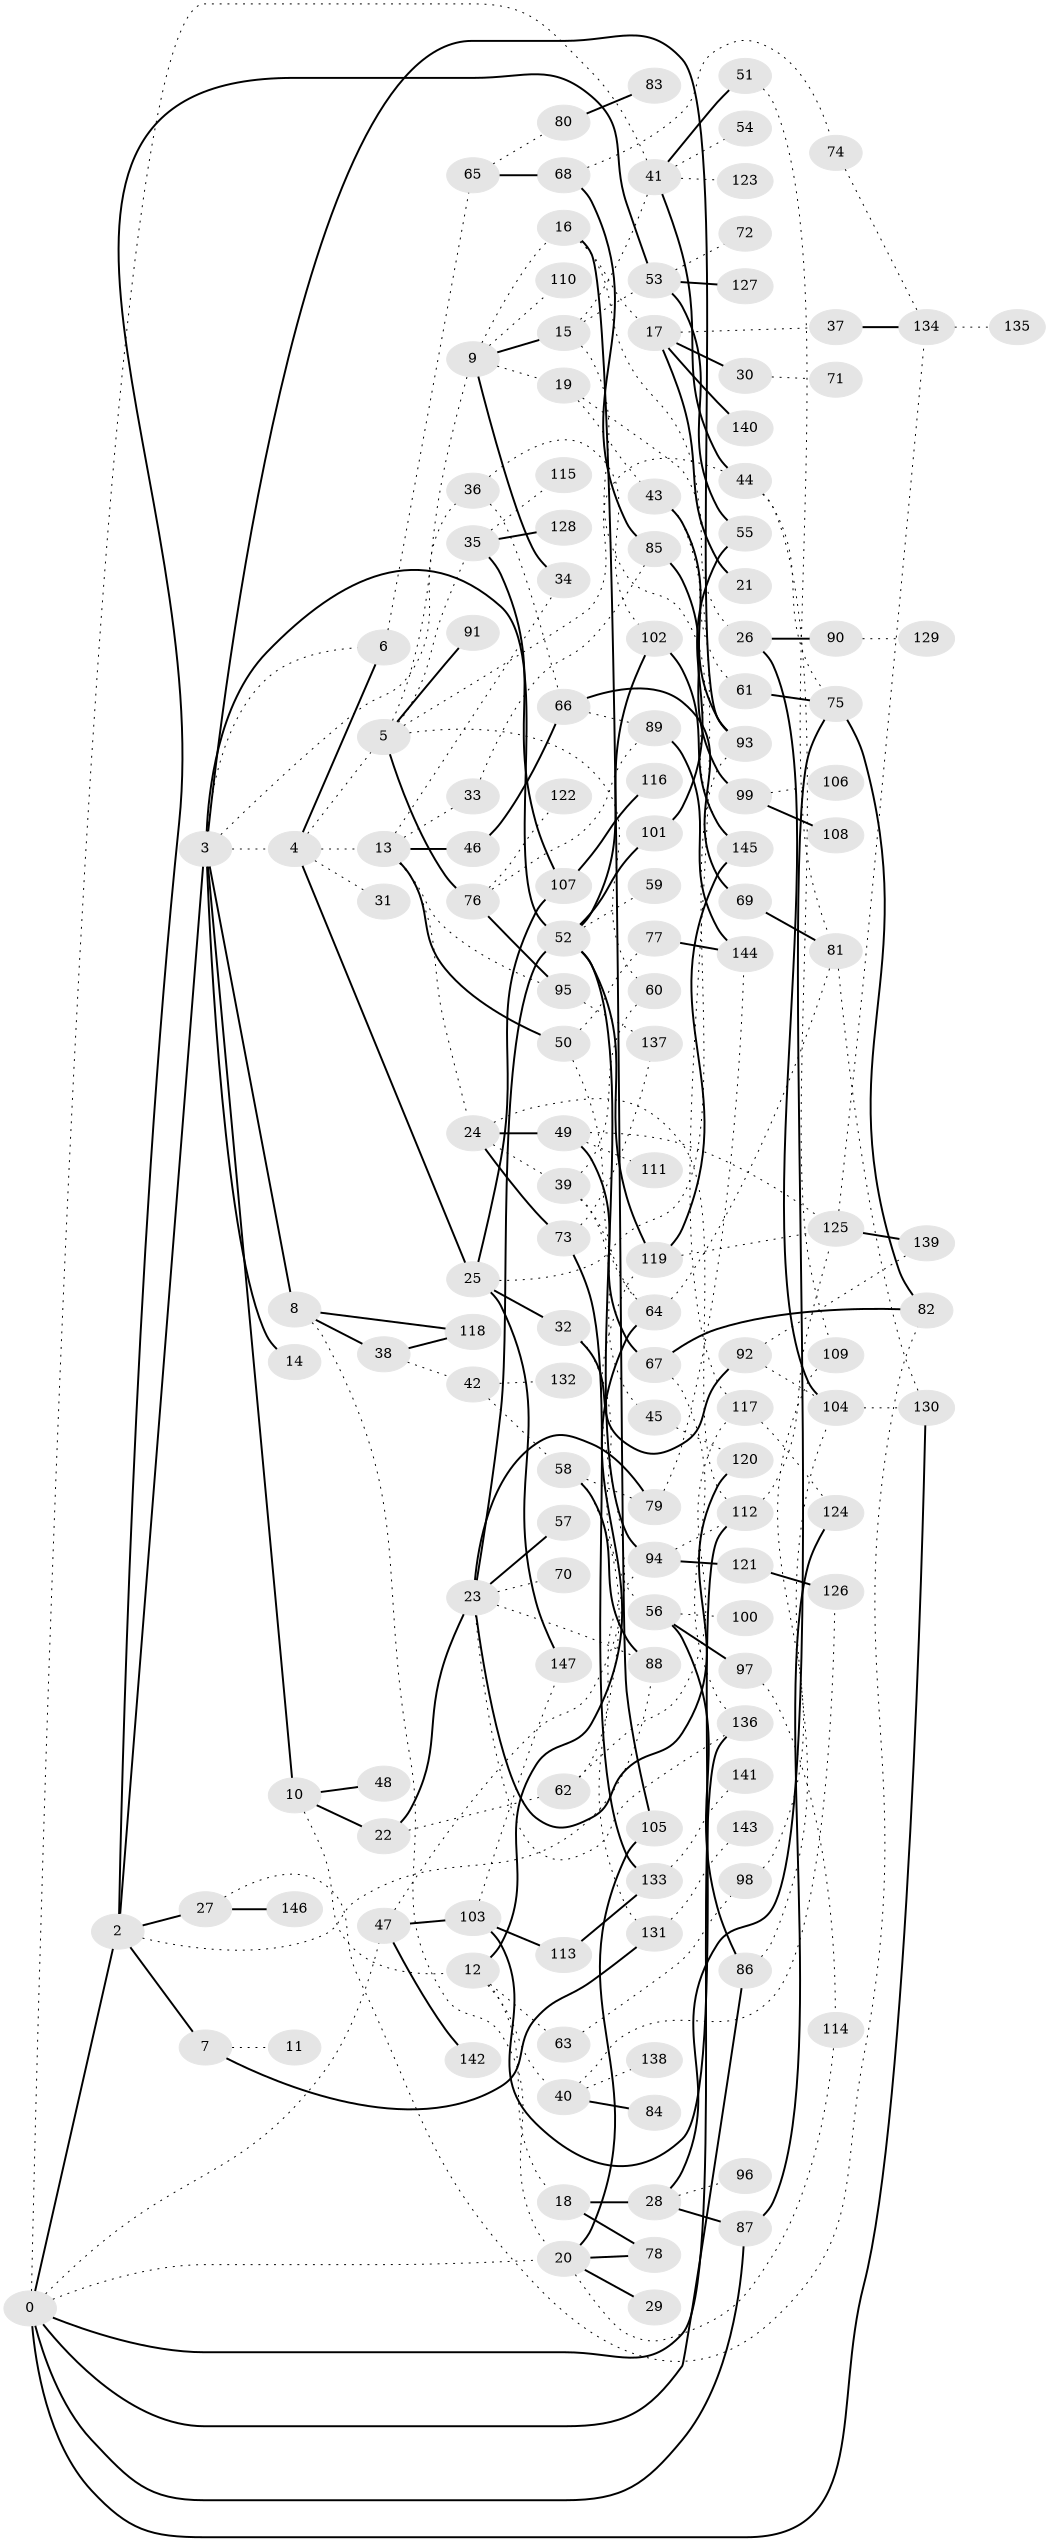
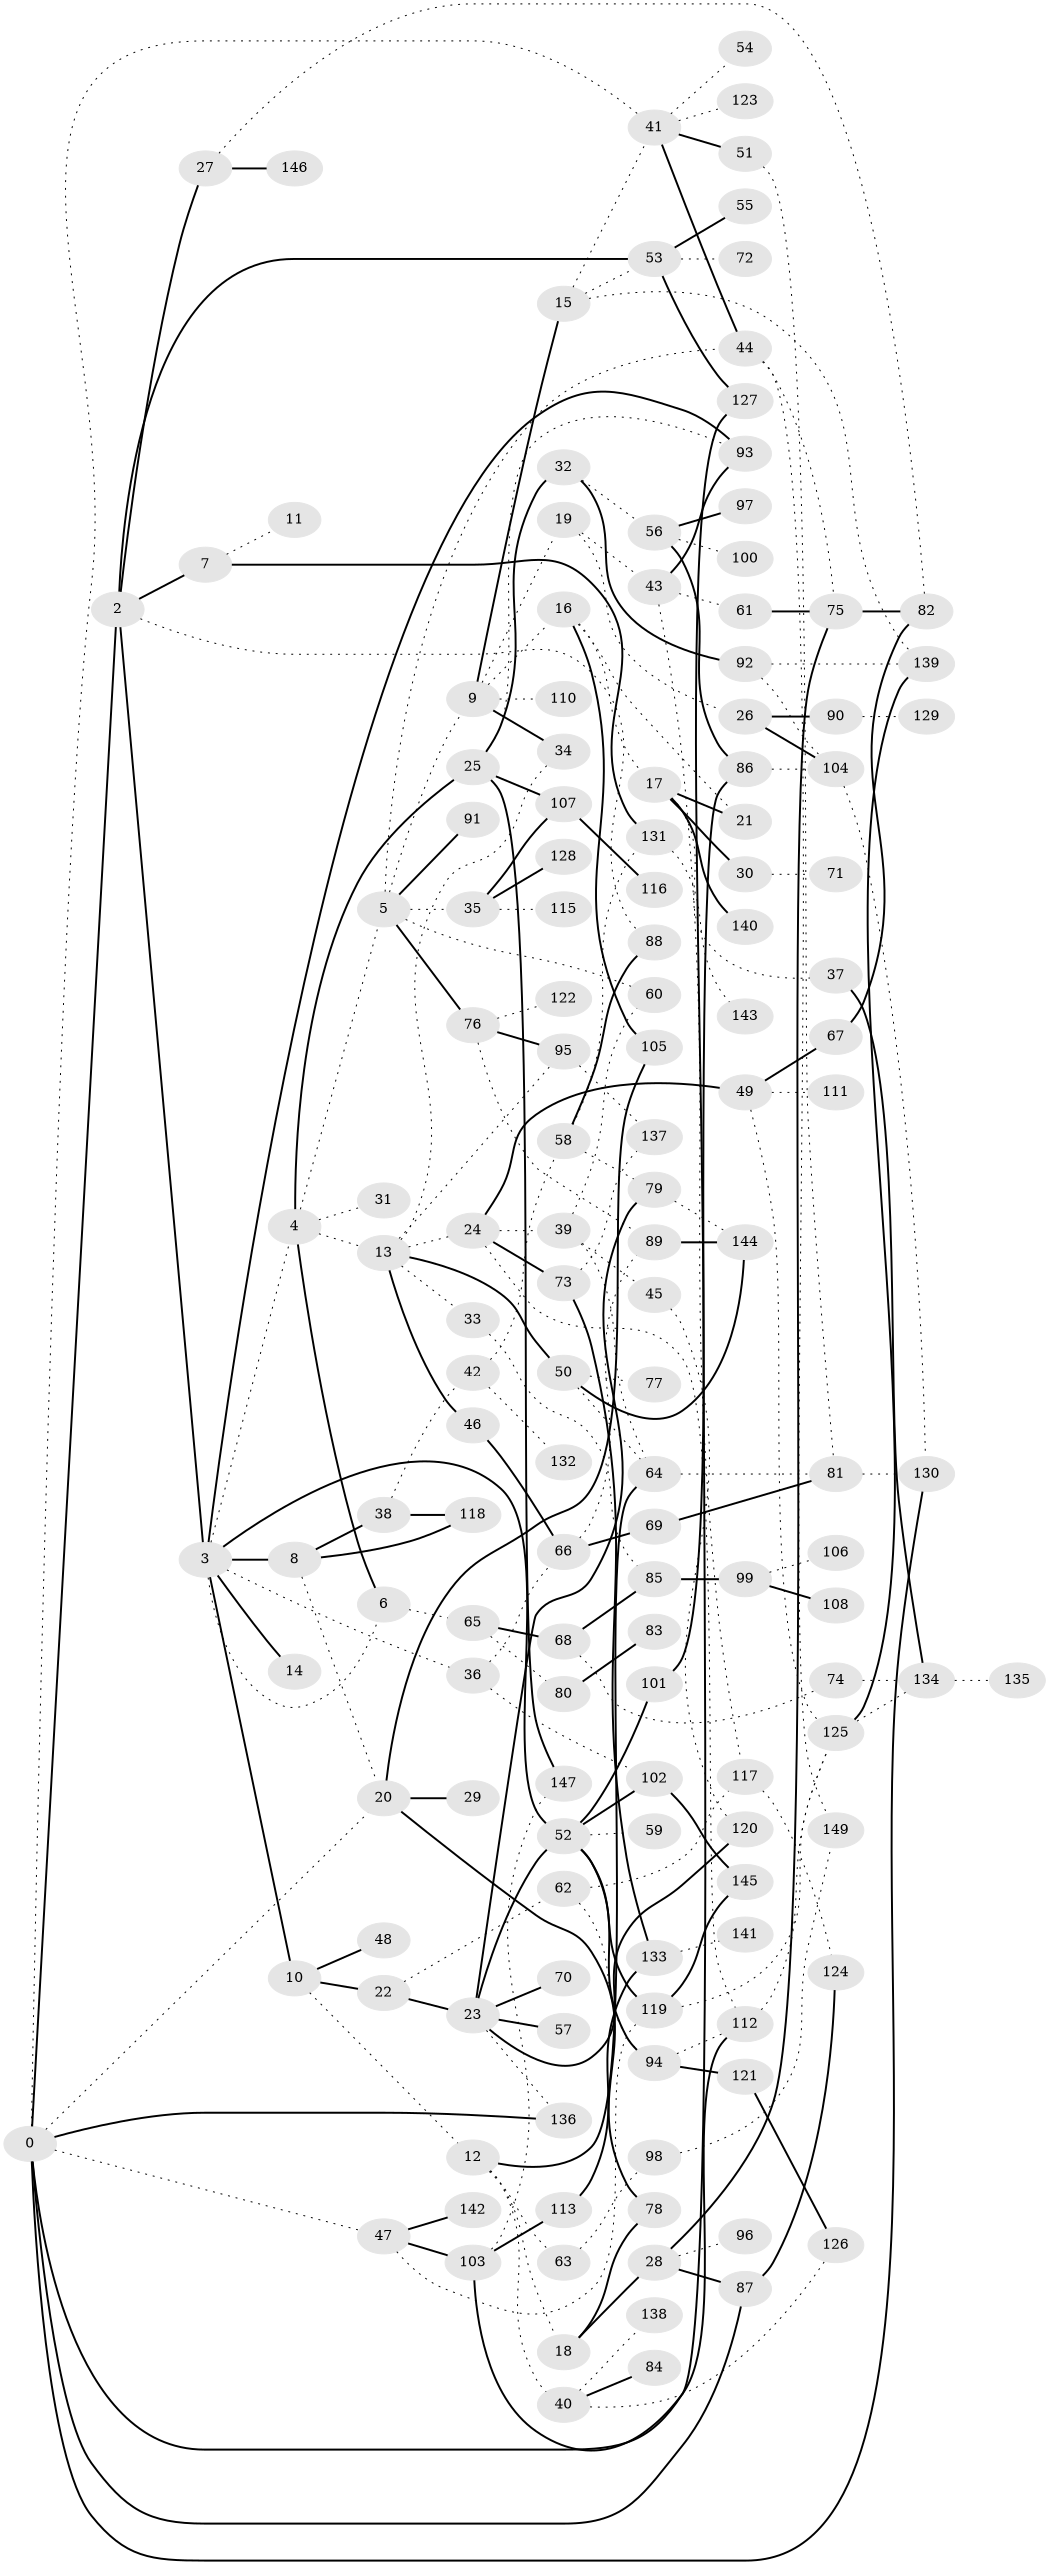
(651, 593) -> (830, 388)
(700, 683) -> (697, 790)
(690, 945) -> (711, 1380)
(836, 1355) -> (836, 1830)
(518, 1587) -> (521, 1996)
(695, 1595) -> none
(565, 1629) -> none
(836, 2030) -> none
